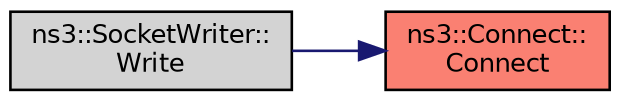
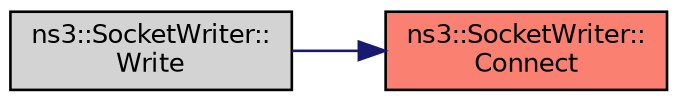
(498, 51) -> (526, 51)
